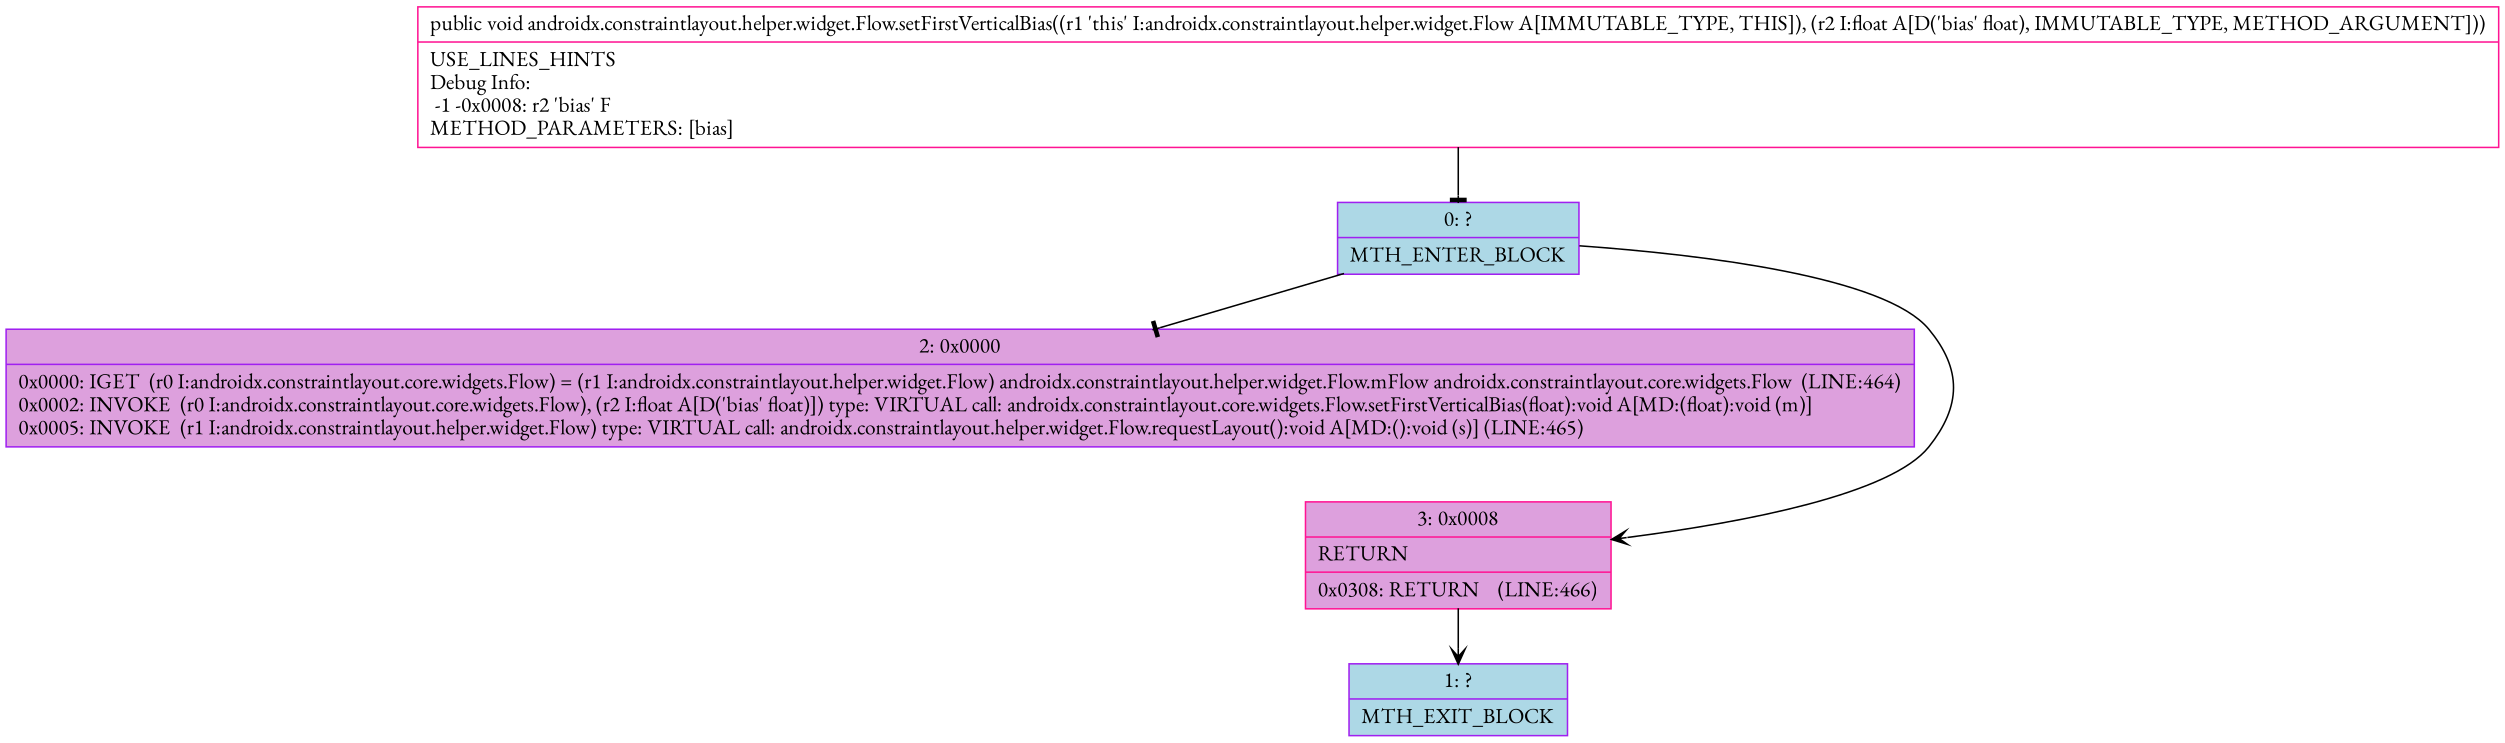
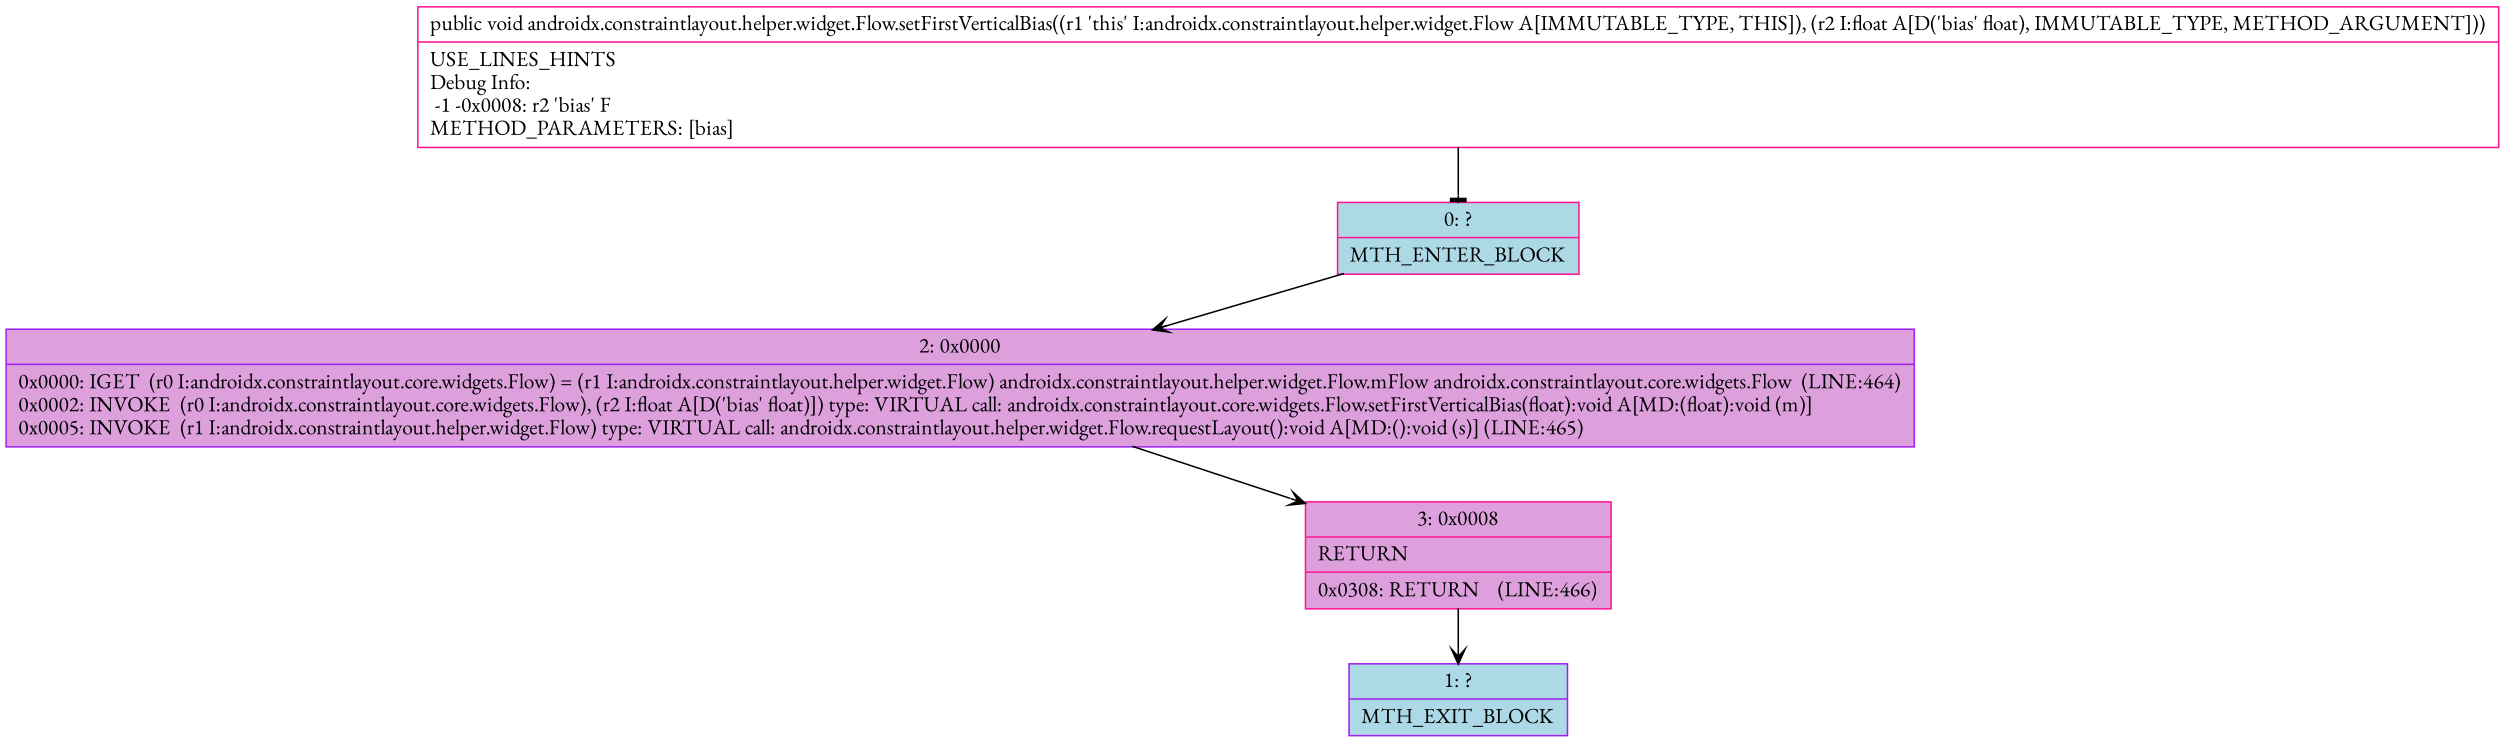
(1458, 238) -> (1458, 238)
(1252, 301) -> (1252, 301)
(1950, 366) -> (1211, 472)
